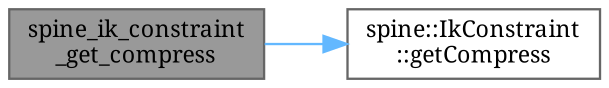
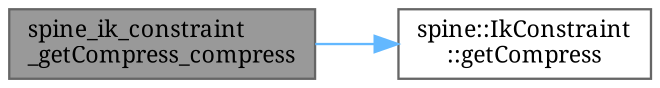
(137, 44) -> (162, 44)
